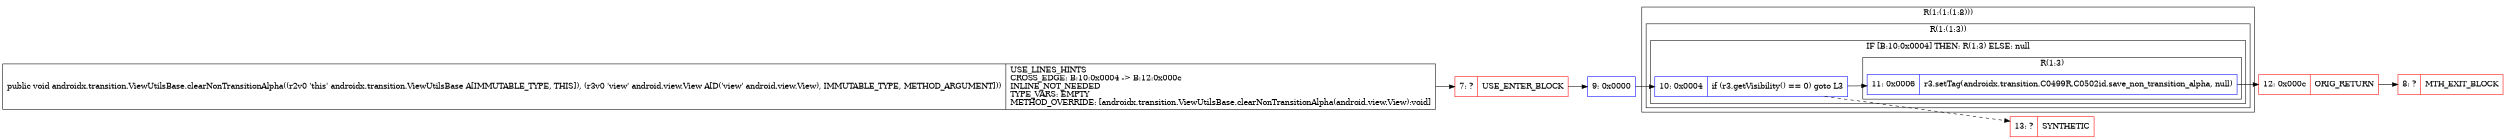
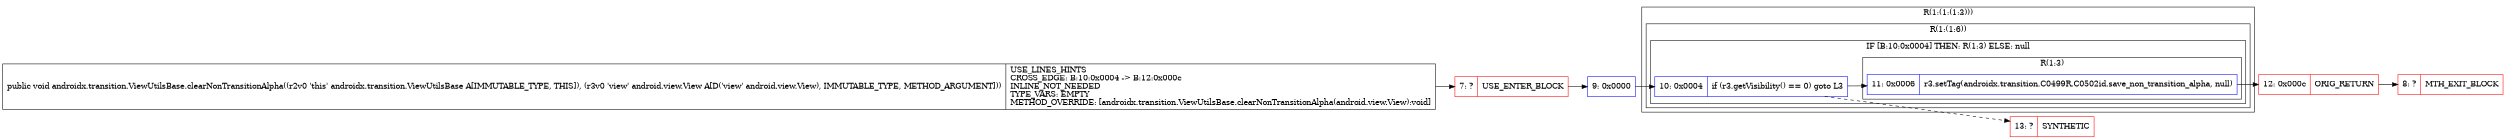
(1948, 13) -> (1948, 13)
(1948, 30) -> (1948, 30)
